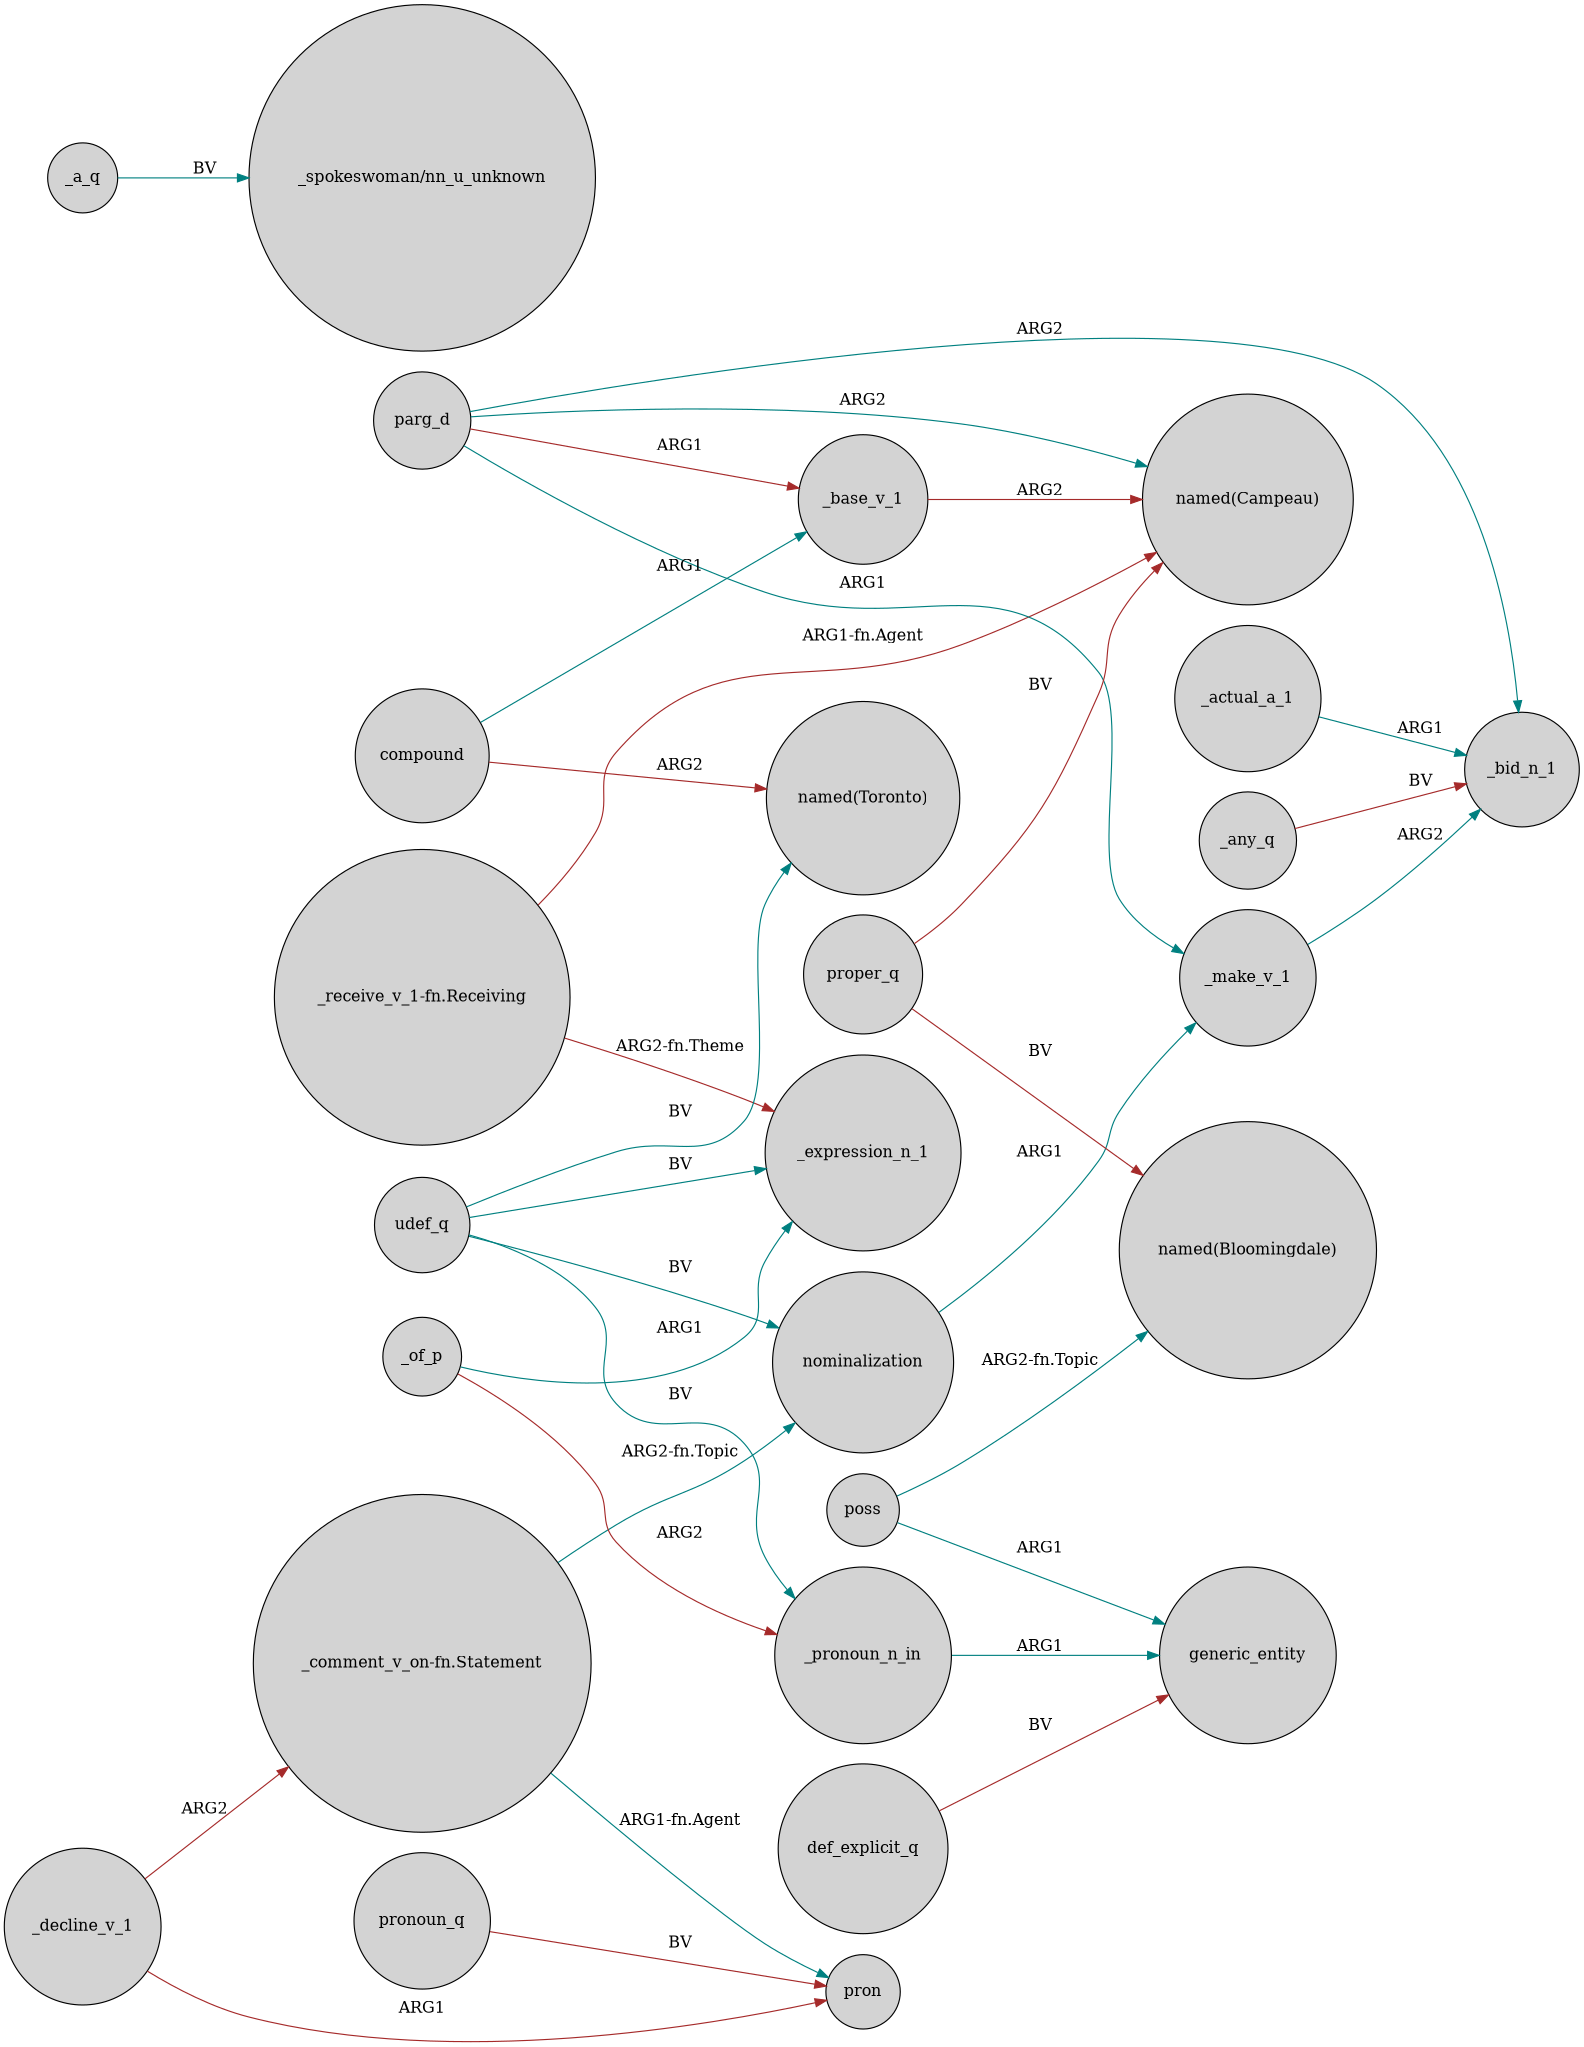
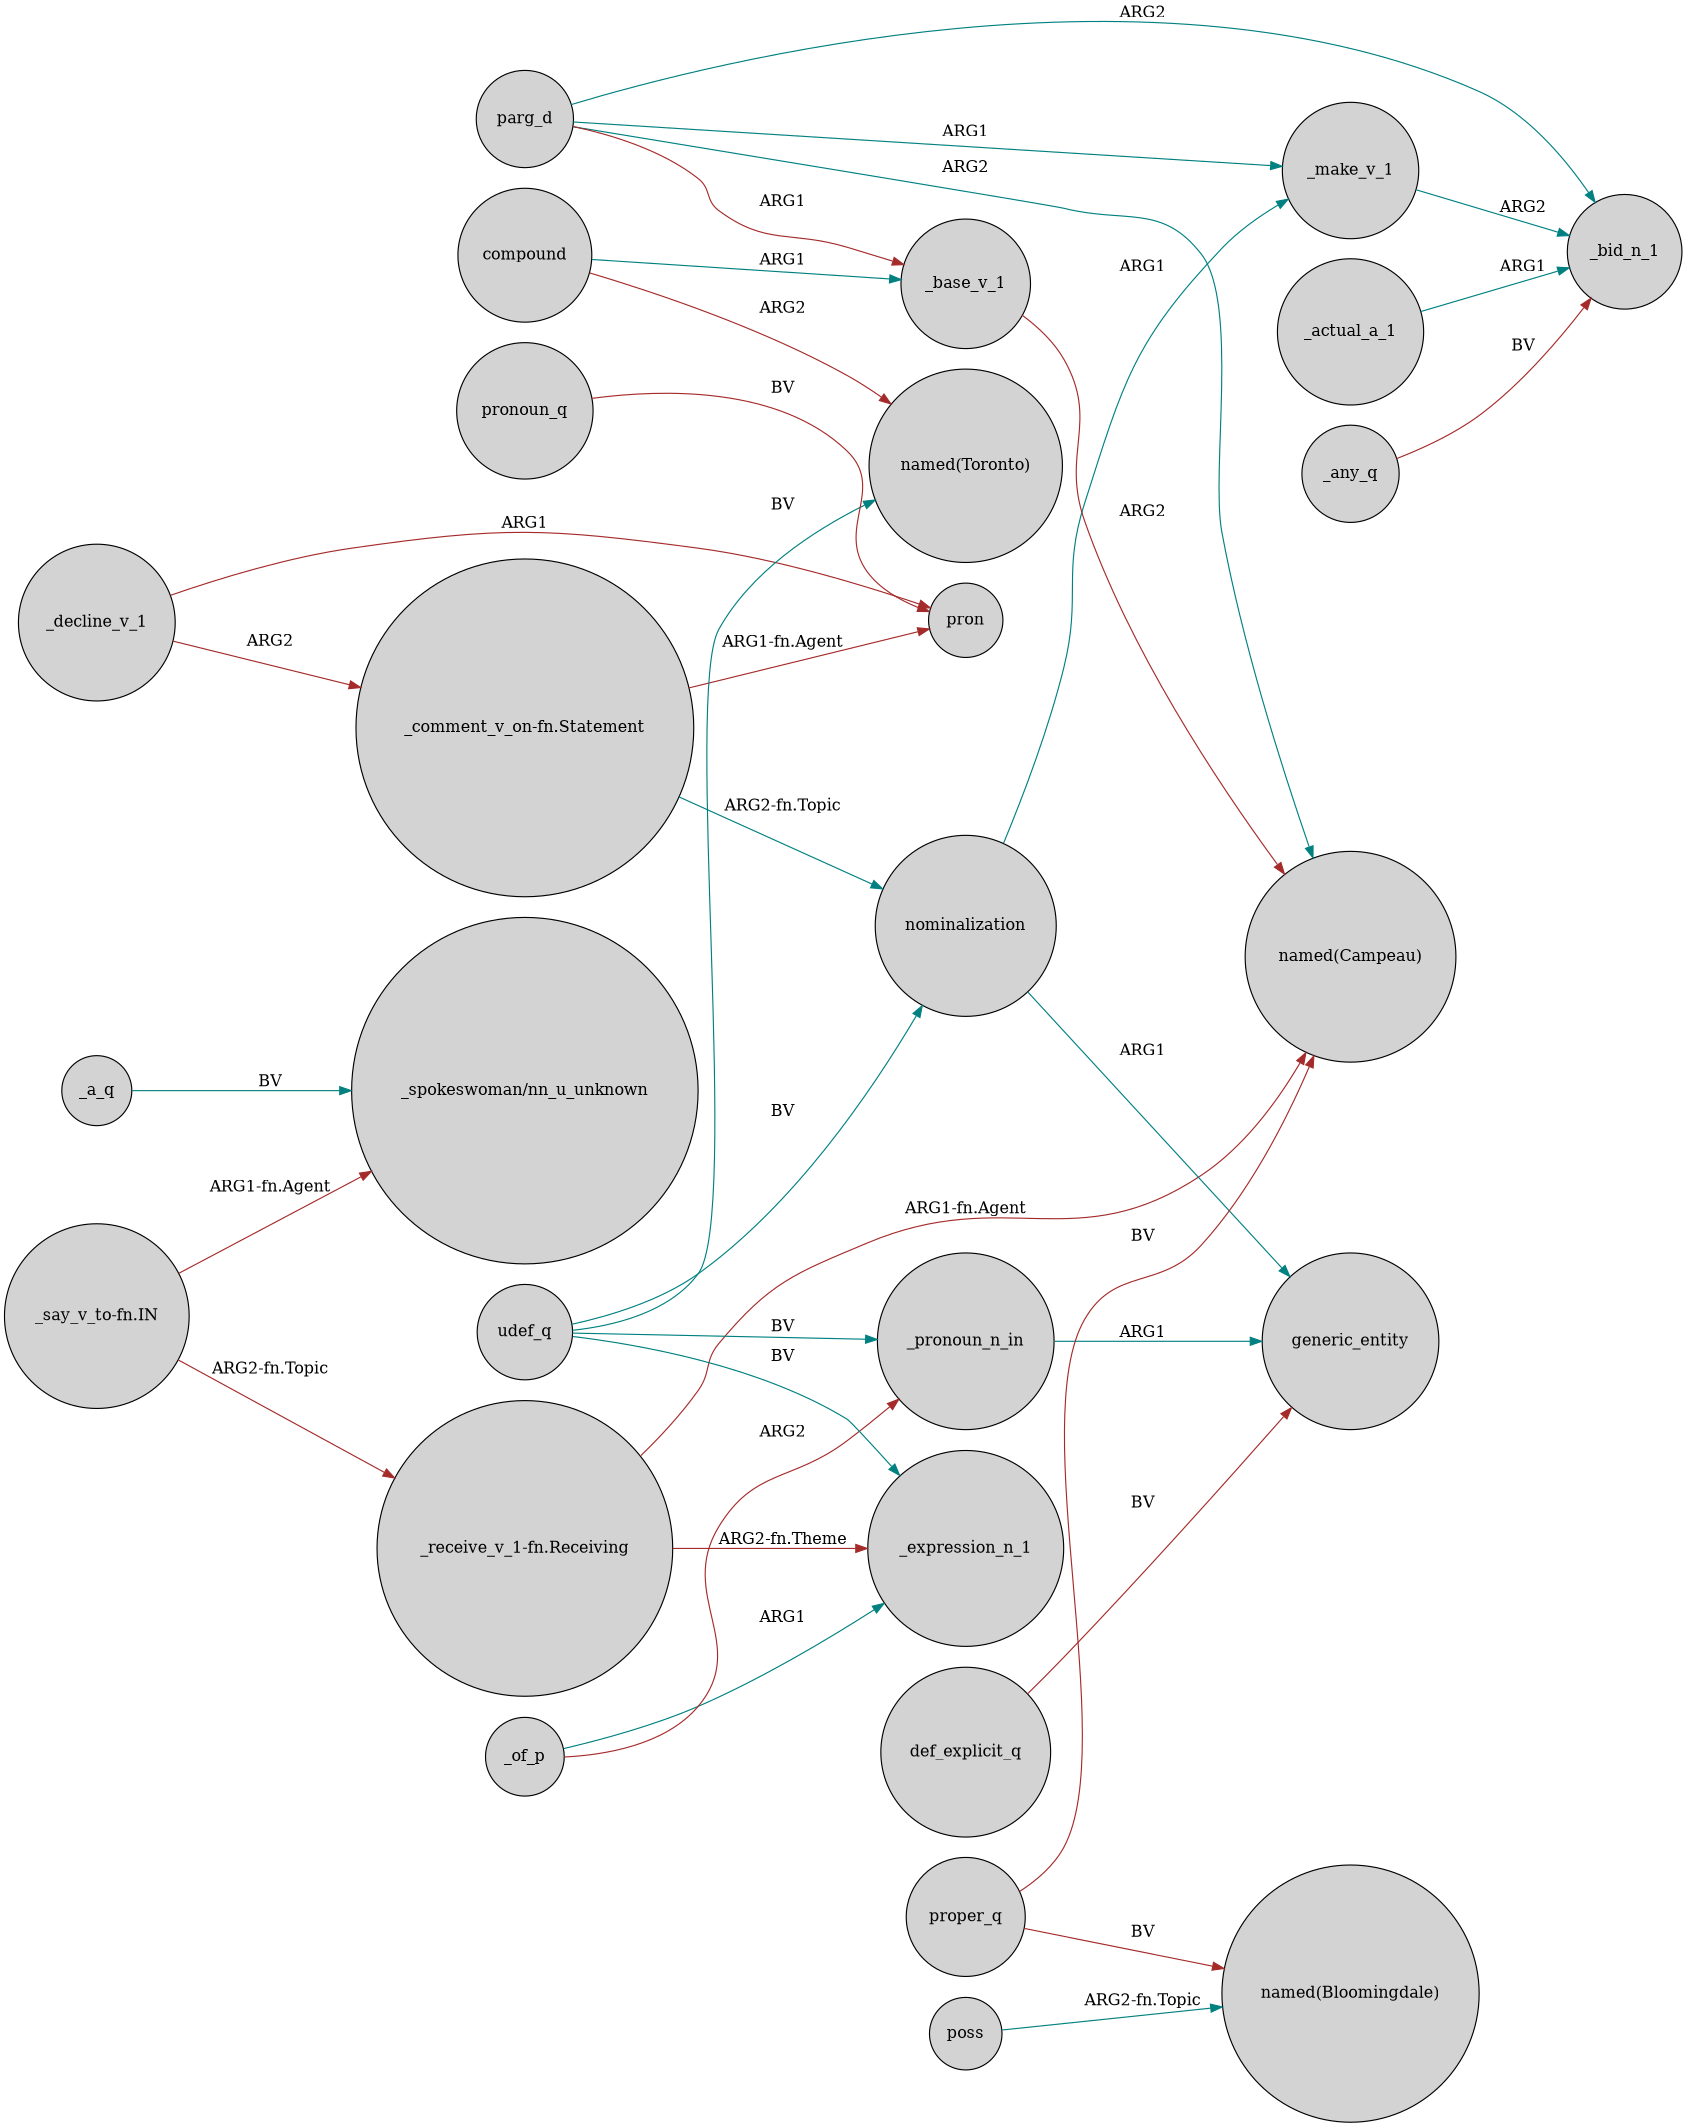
none -> (97, 1316)
(1026, 1571) -> (1155, 1130)
(680, 1880) -> (804, 660)
